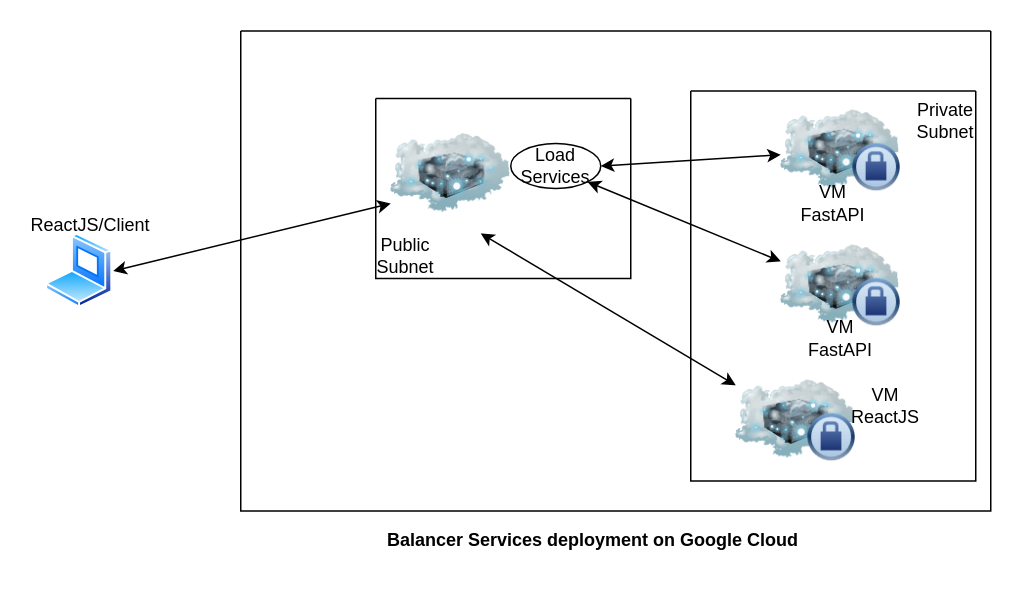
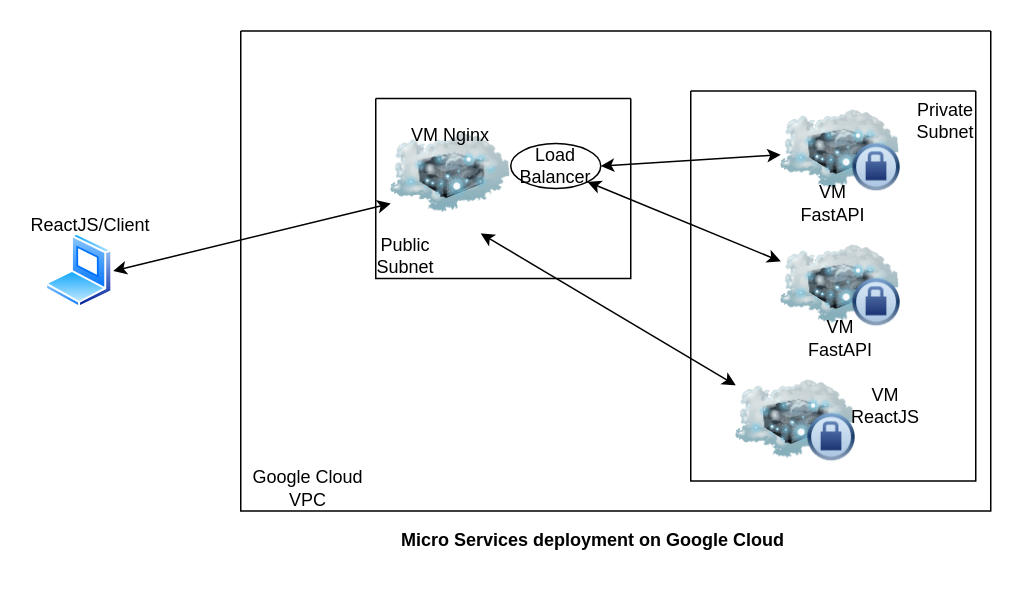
none -> (451, 136)
(556, 166) -> (556, 166)
none -> (308, 488)
(593, 541) -> (593, 541)
